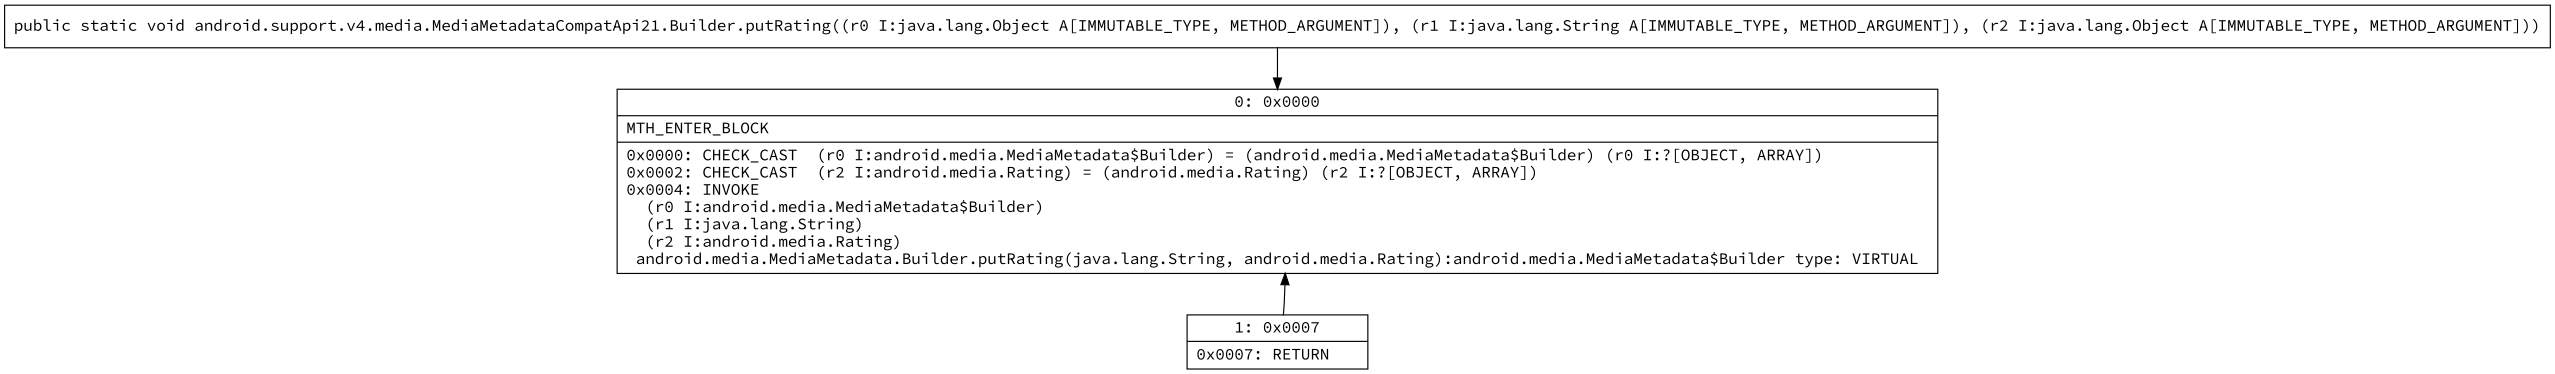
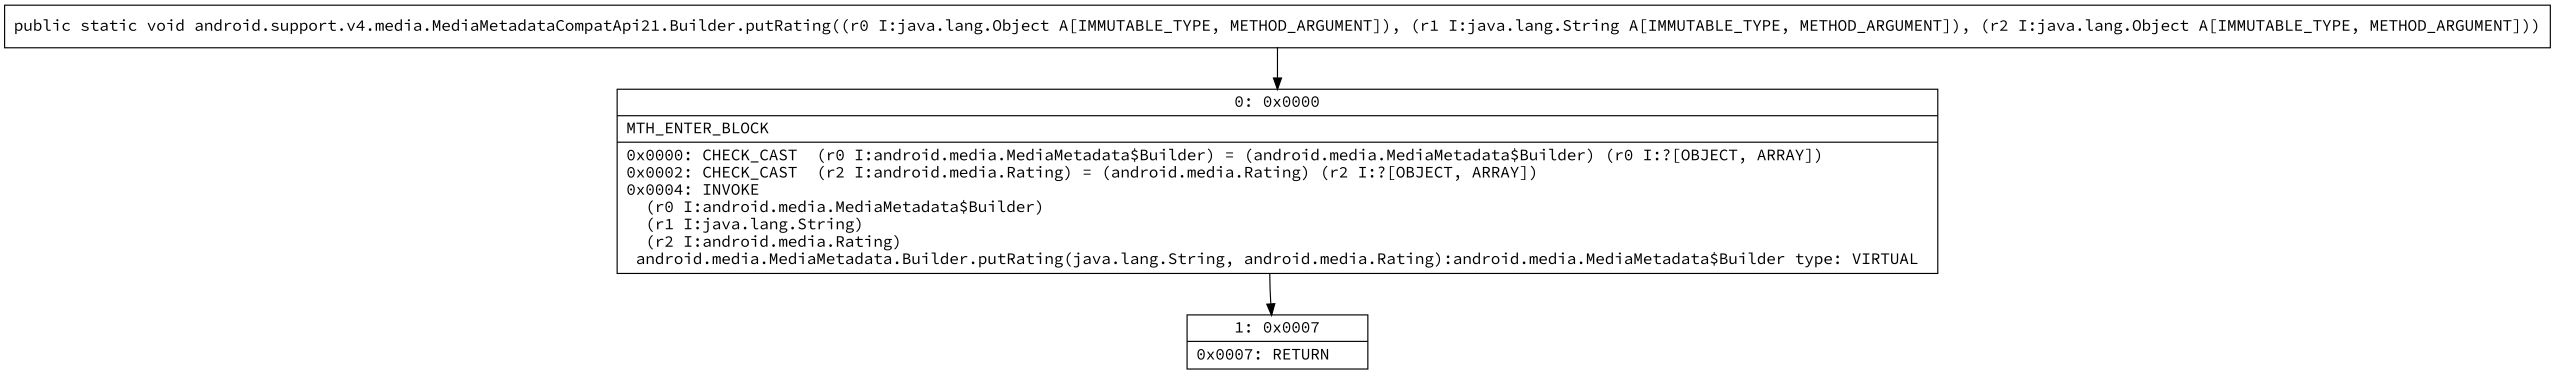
(1284, 300) -> (1270, 289)
